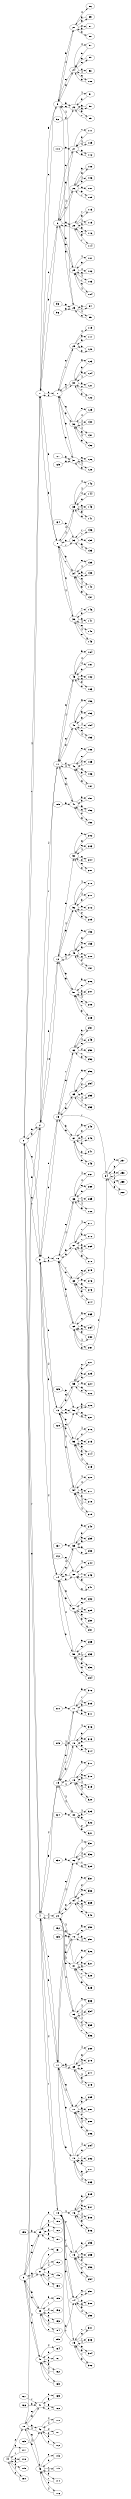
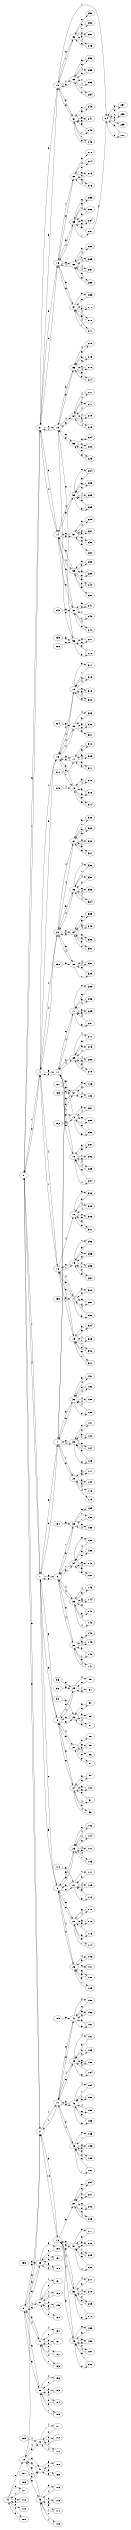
none -> (80, 1123)
(90, 1362) -> none
none -> (90, 1491)
(65, 1546) -> (79, 584)
(90, 1854) -> none
